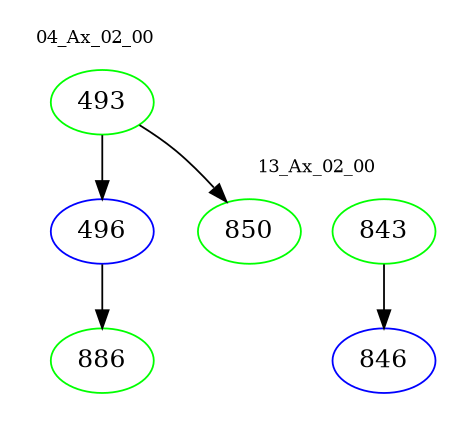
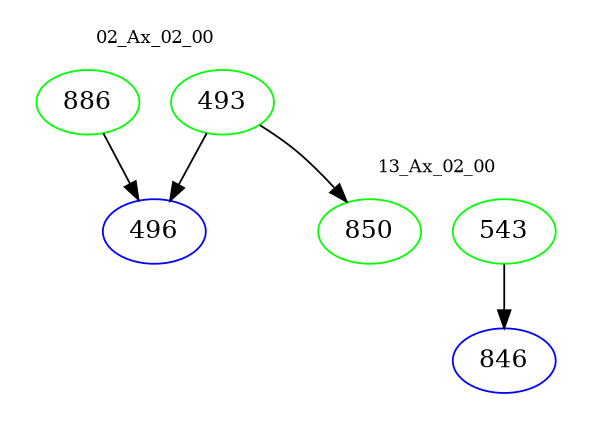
(95, 39) -> (155, 39)
(384, 231) -> (504, 231)
(102, 287) -> (117, 158)
